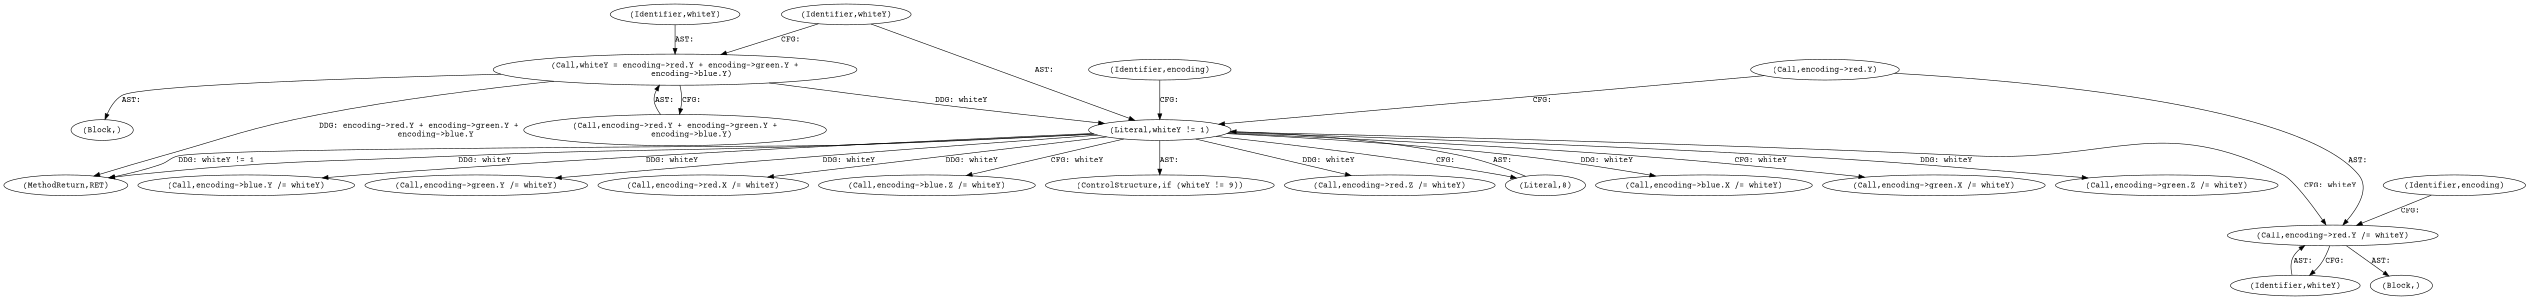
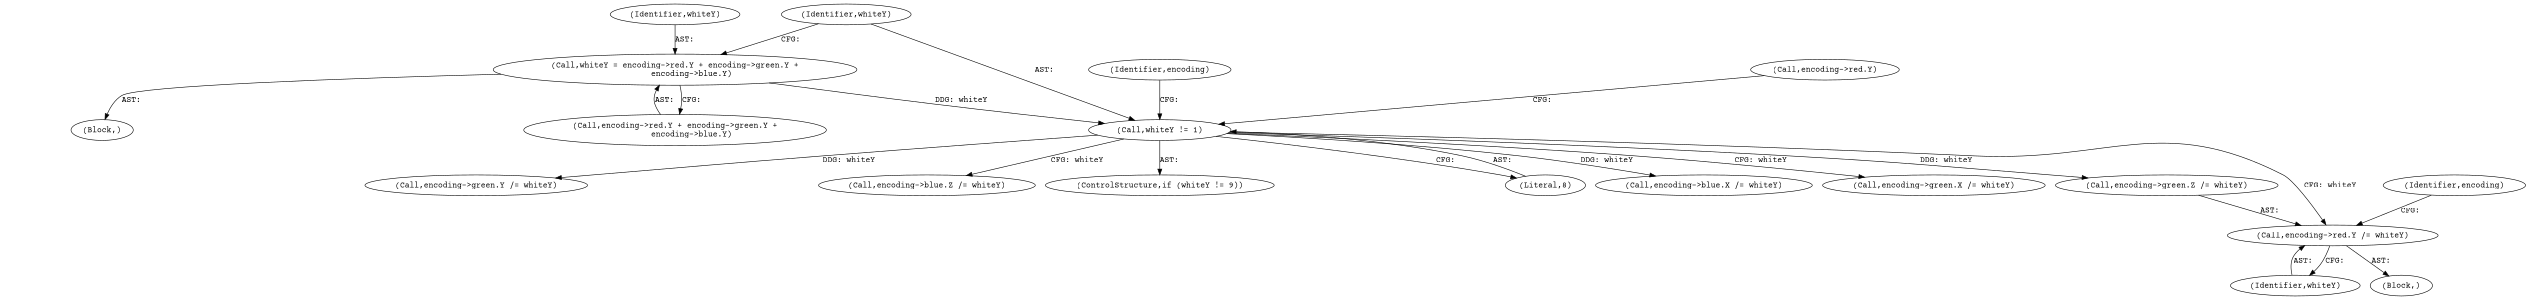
(2159, 102) -> (2247, 210)
(1160, 130) -> (1160, 130)
(66, 185) -> none
(246, 185) -> none
(703, 185) -> none
(1390, 185) -> none
